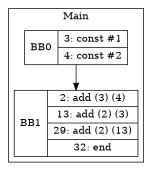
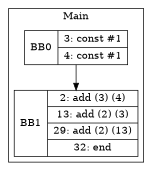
(93, 56) -> (93, 56)
